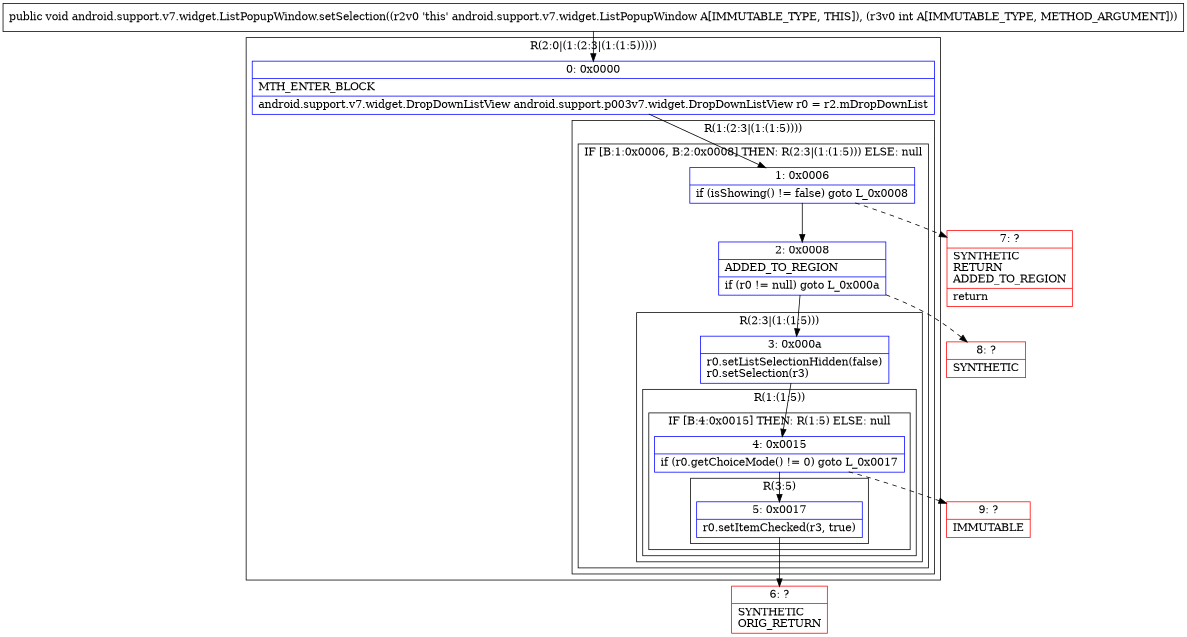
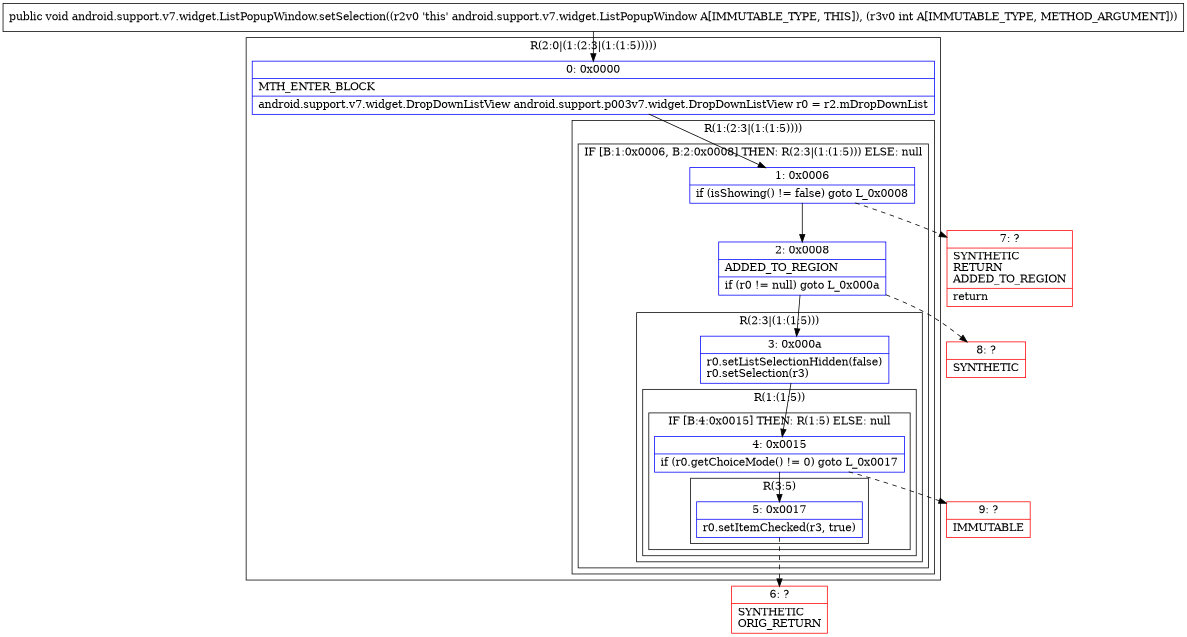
(779, 558) -> (779, 558)
